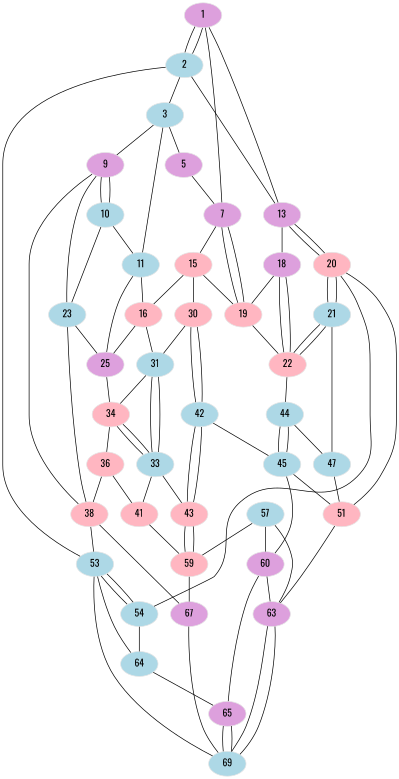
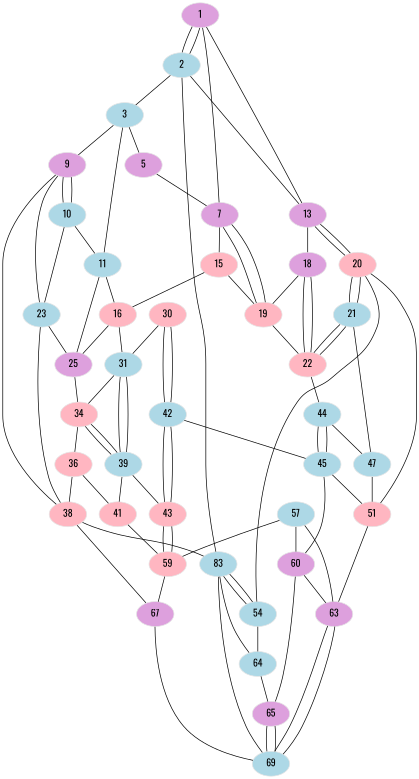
(193, 290) -> none
(155, 464) -> (123, 464)
(95, 564) -> (218, 564)
